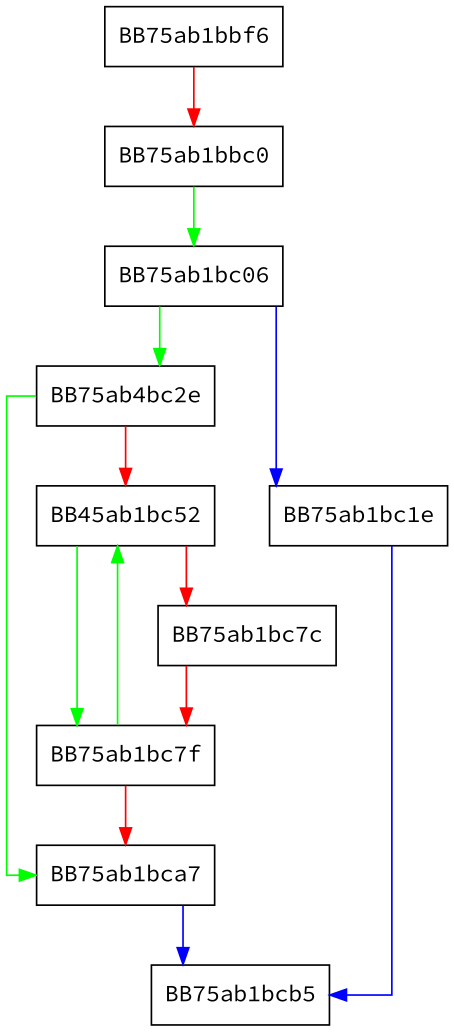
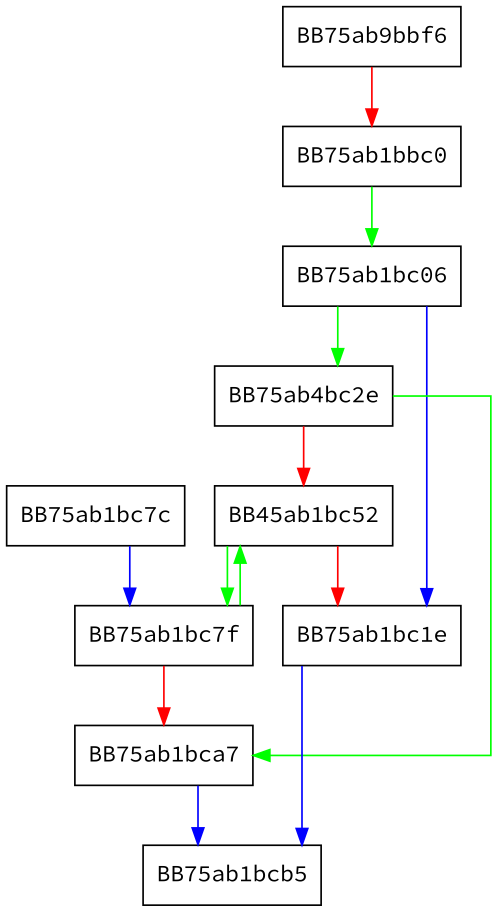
(194, 37) -> (372, 37)
(186, 567) -> (338, 567)
(186, 687) -> (130, 567)
